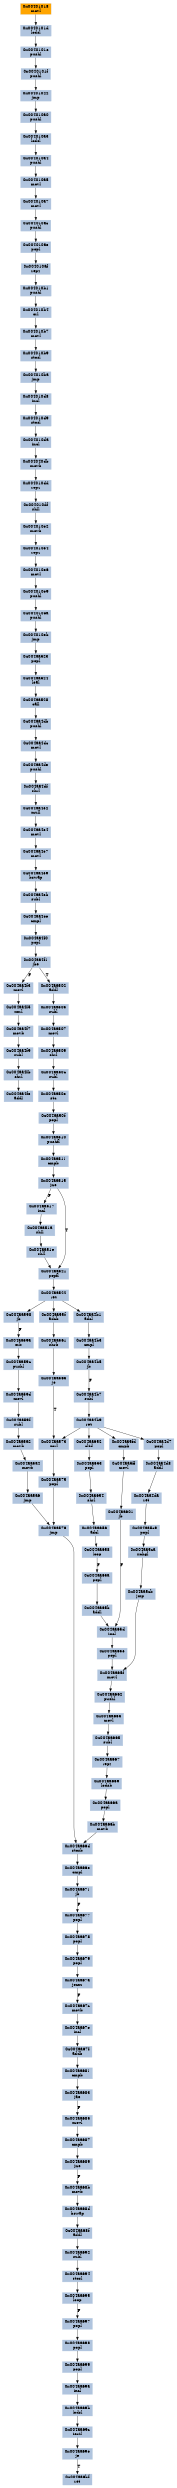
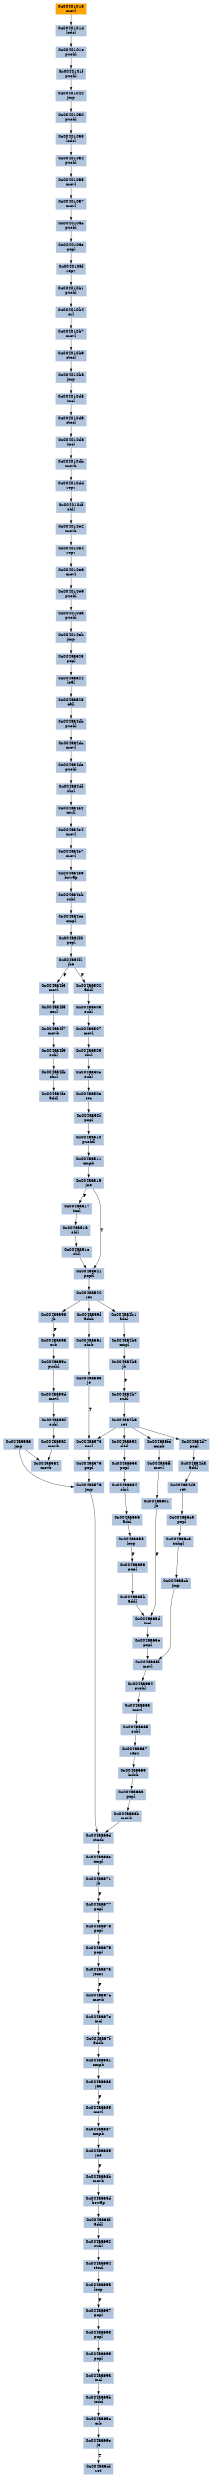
(36, 464) -> (71, 464)
(47, 975) -> (82, 975)
(28, 1481) -> (31, 1454)
(77, 2432) -> (99, 2421)
